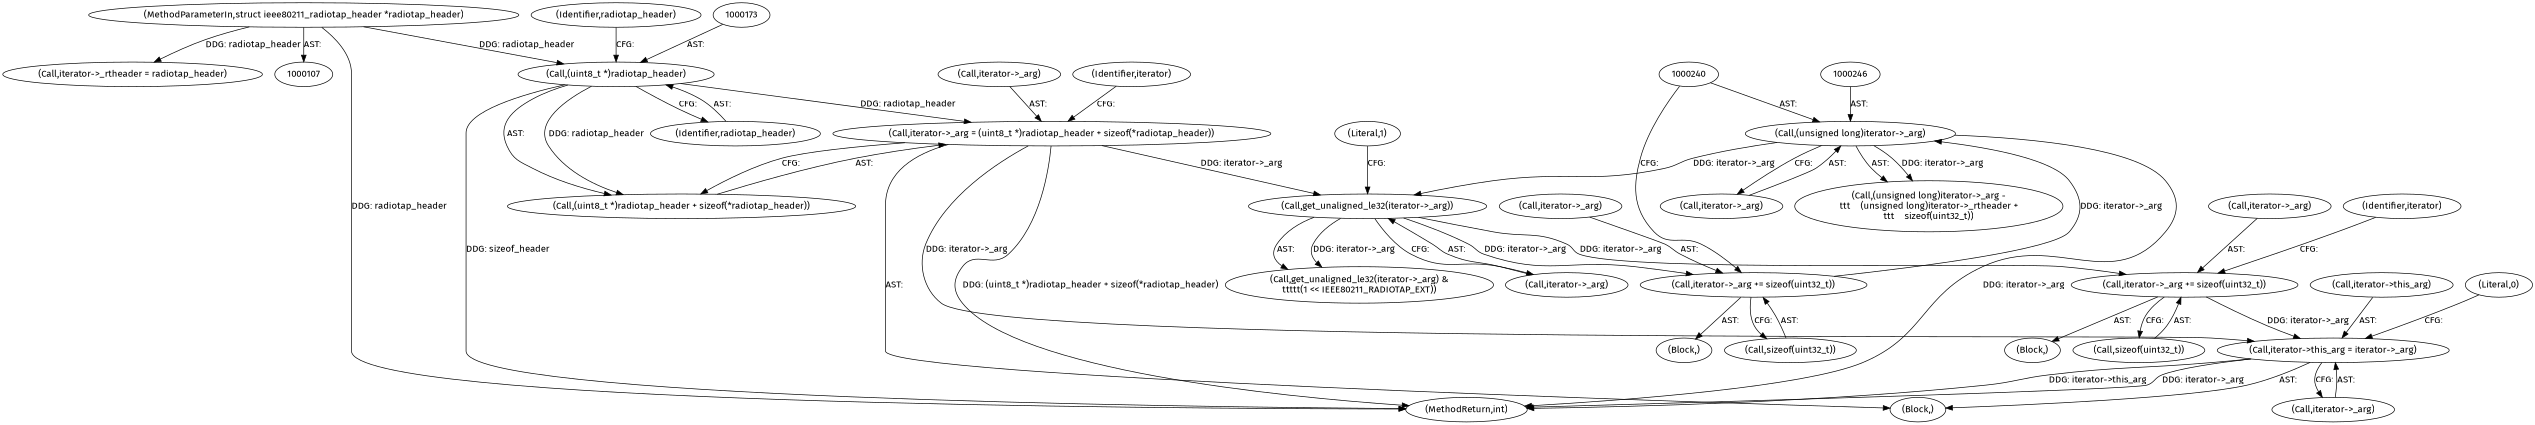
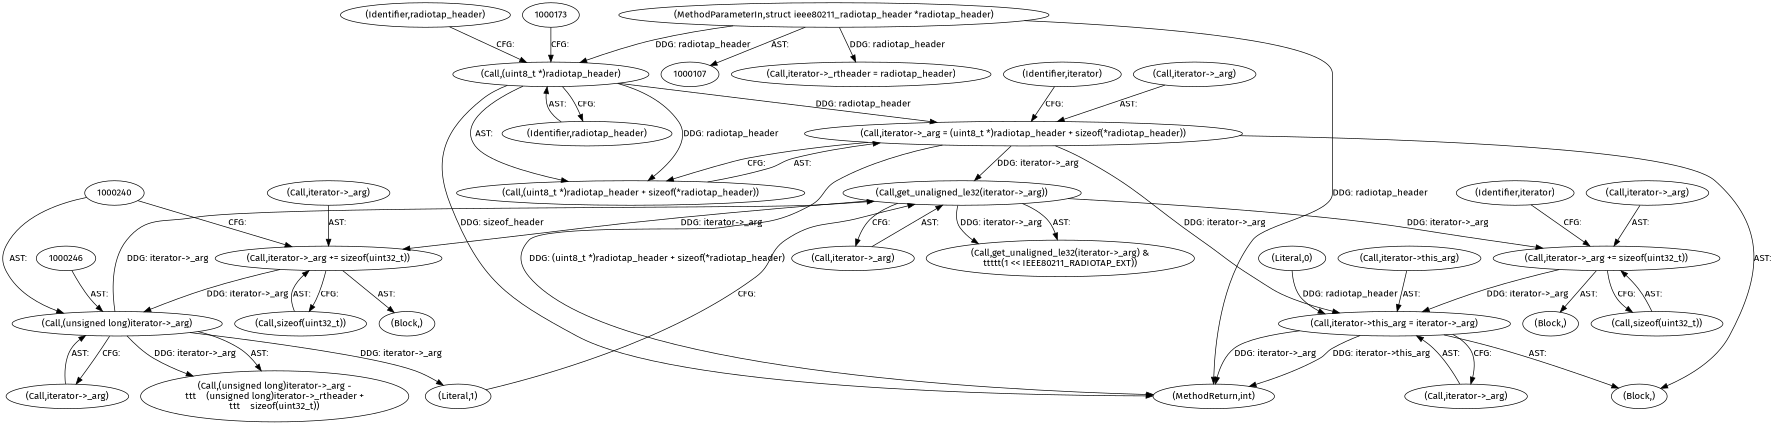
(697, 45) -> (561, 45)
(1974, 272) -> (315, 350)
(2435, 321) -> (1350, 294)
